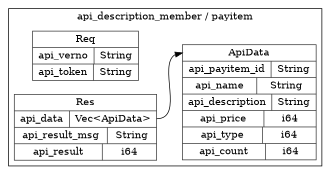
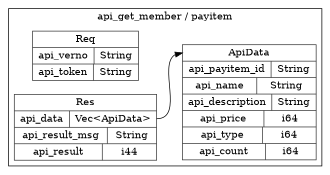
(165, 17) -> (165, 17)
(129, 152) -> (129, 152)
